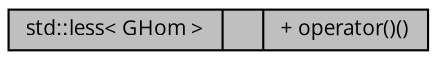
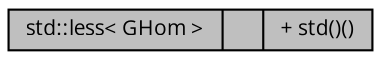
(346, 29) -> (318, 29)
